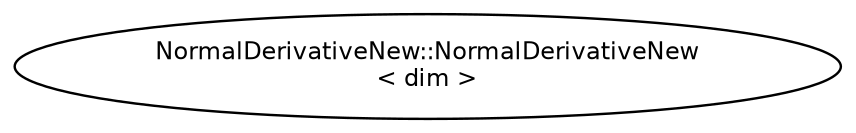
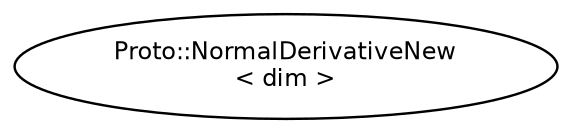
(428, 67) -> (286, 67)
